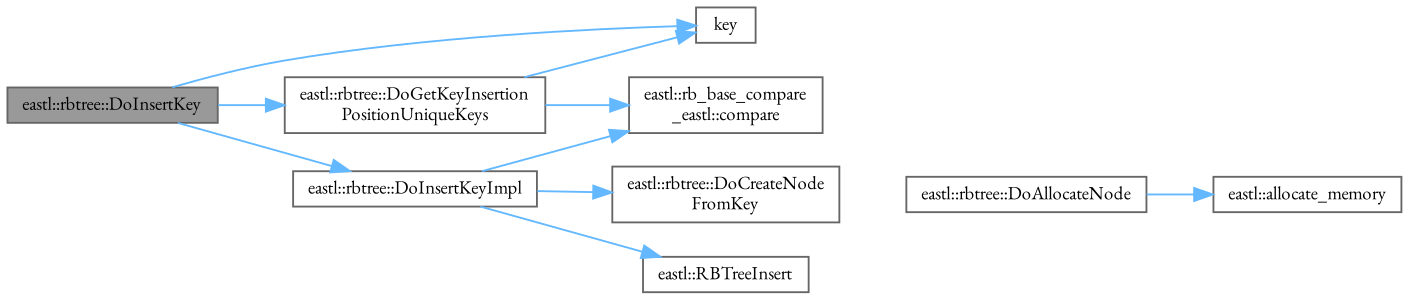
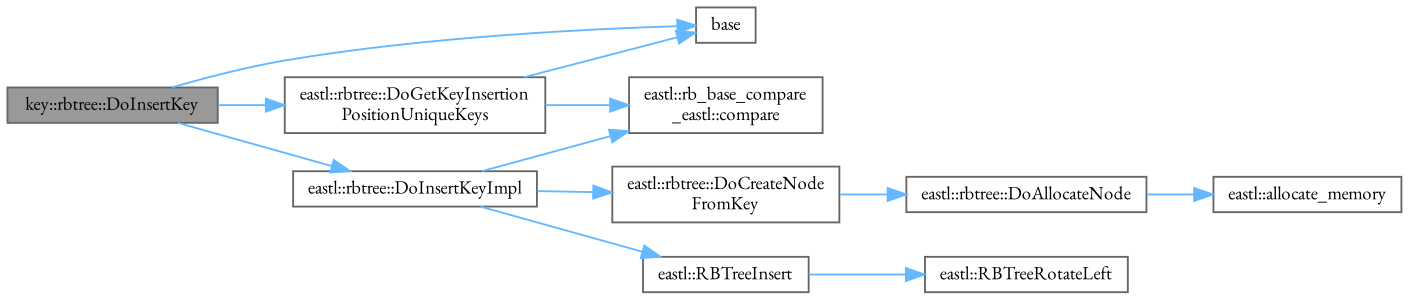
(726, 25) -> (726, 25)
(113, 105) -> (113, 105)
none -> (864, 194)
none -> (1026, 275)
